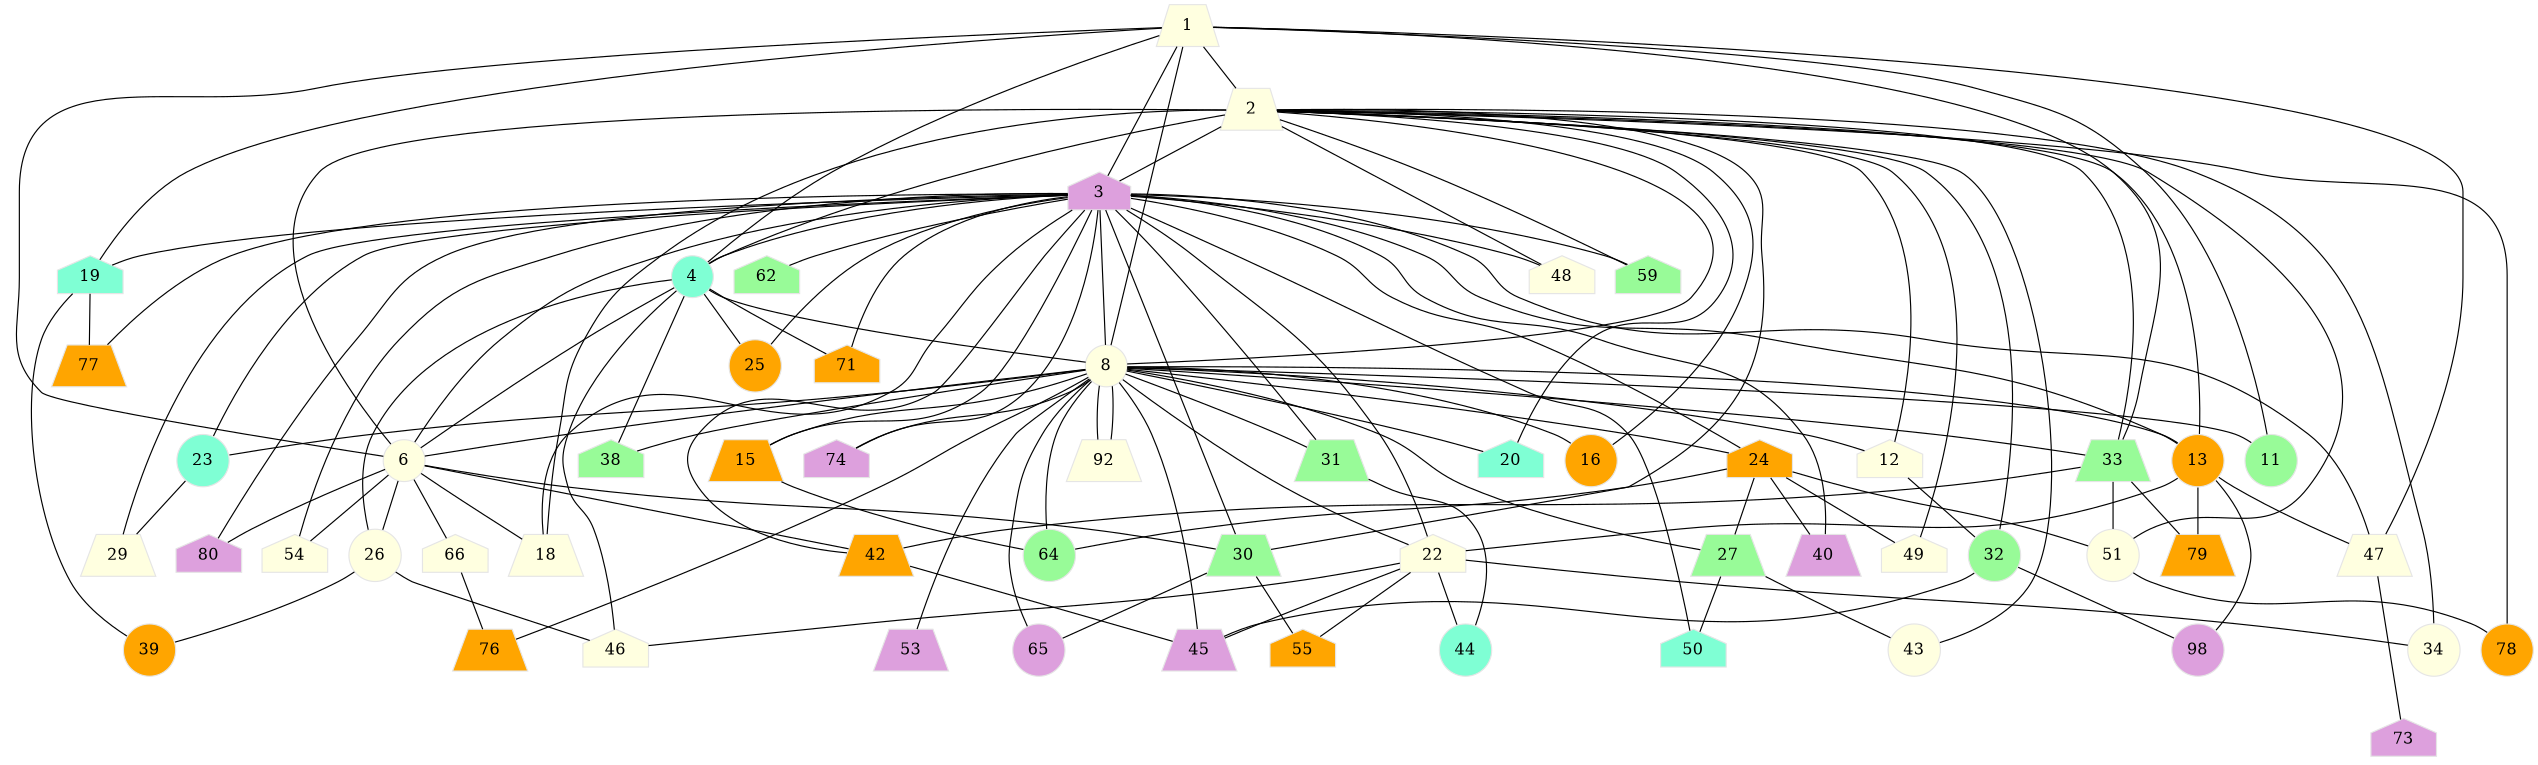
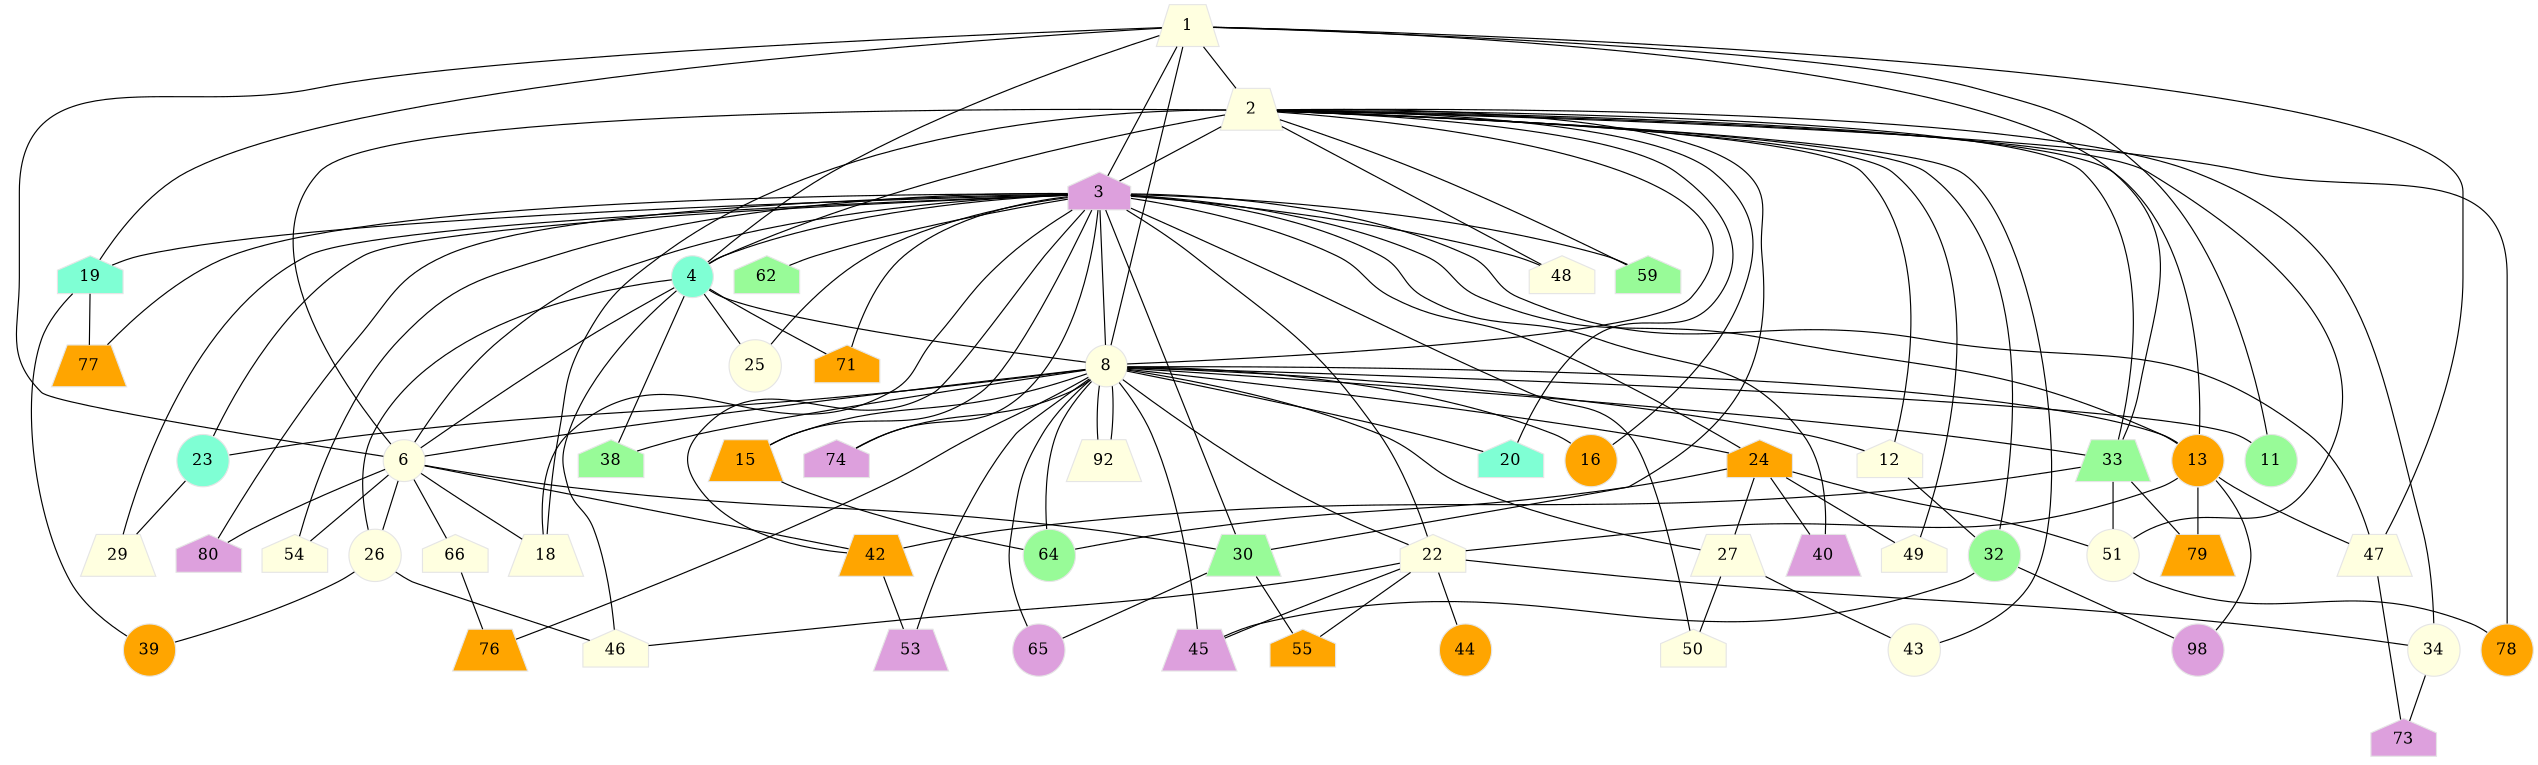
(755, 366) -> (755, 366)
(1332, 461) -> none
(1728, 555) -> (1728, 555)
(1028, 600) -> (894, 603)
(1466, 650) -> (1466, 650)
(1693, 650) -> (1693, 650)
none -> (2418, 698)
